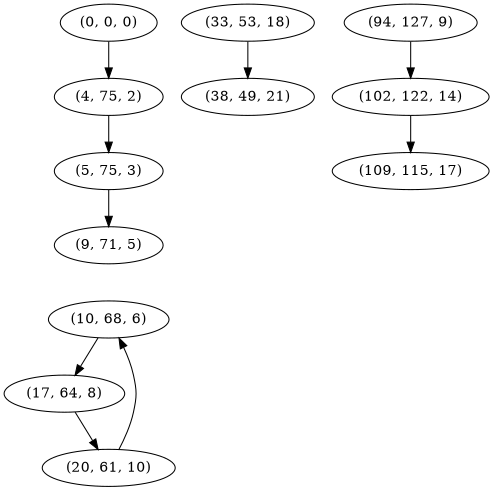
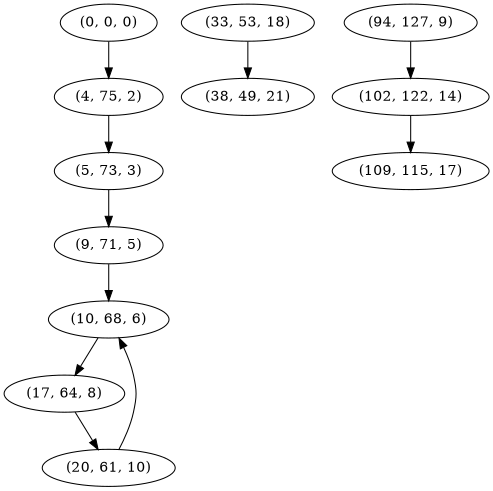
(109, 171) -> (109, 171)
none -> (109, 277)
